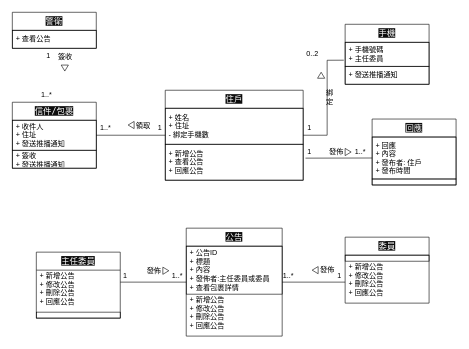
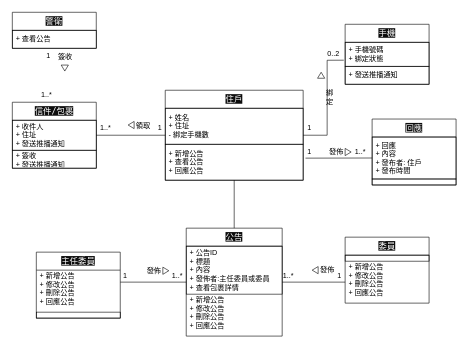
(312, 54) -> (333, 54)
(366, 54) -> (366, 54)
none -> (234, 203)
